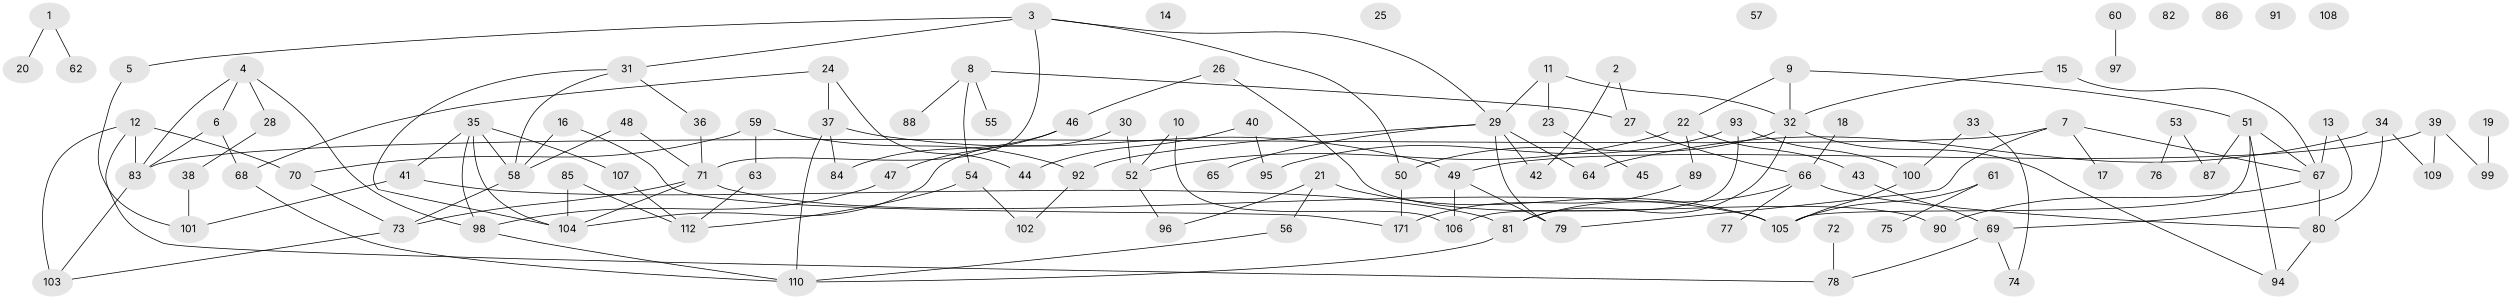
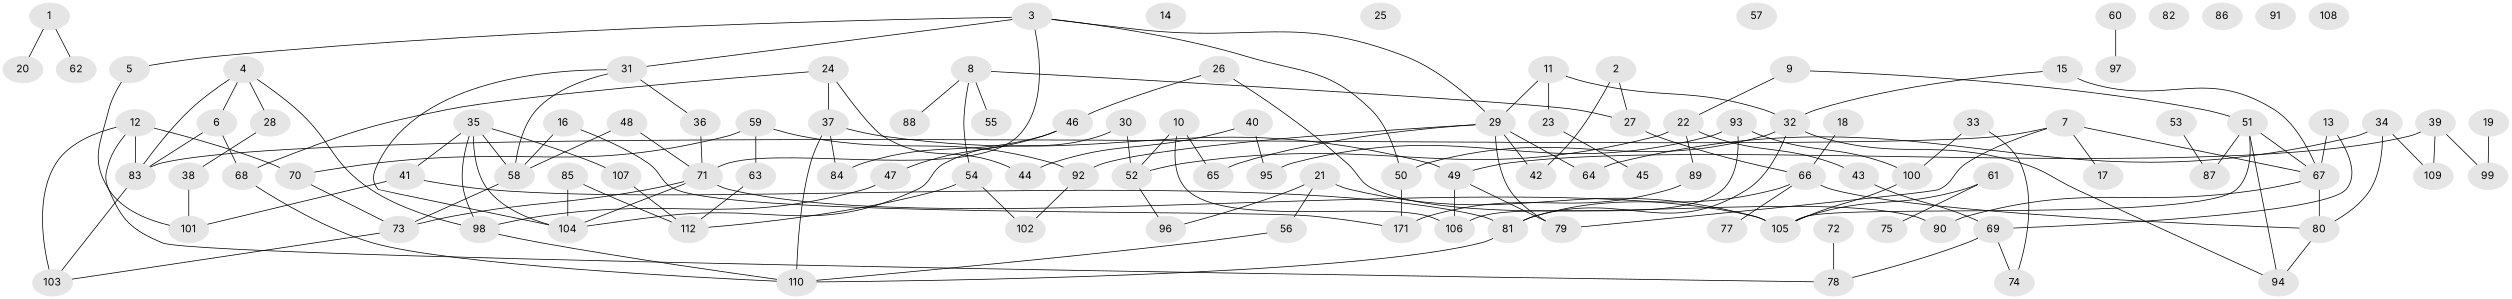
(1790, 96) -> none
none -> (1198, 152)
(2156, 176) -> none
